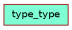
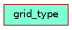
(36, 15) -> (36, 15)
